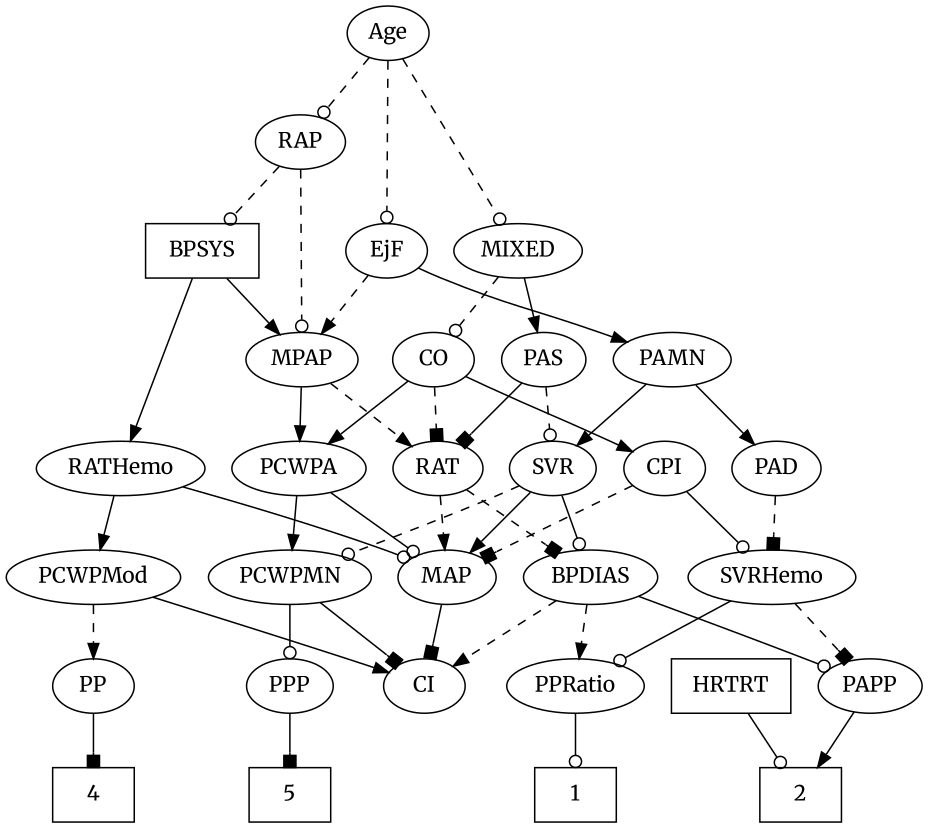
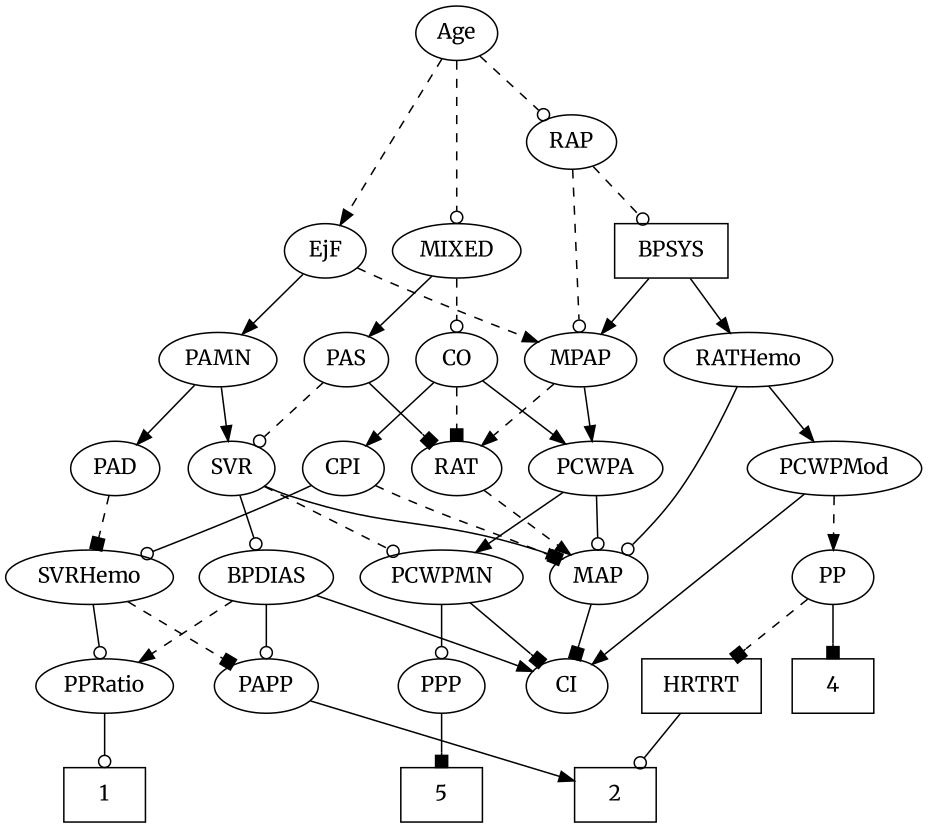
(387, 136) -> (395, 135)
(514, 523) -> none
none -> (777, 624)
(511, 629) -> (417, 630)
